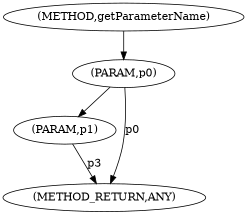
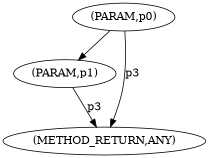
(124, 17) -> none
(133, 130) -> (133, 74)
